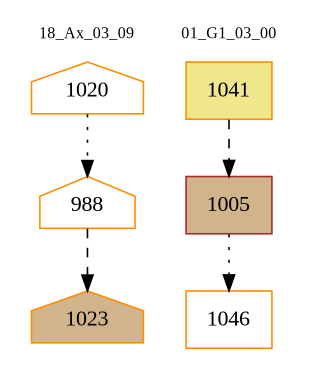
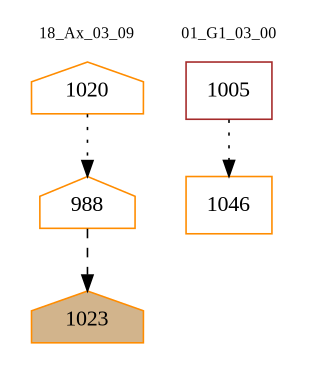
(229, 91) -> none
(229, 205) -> (229, 91)
